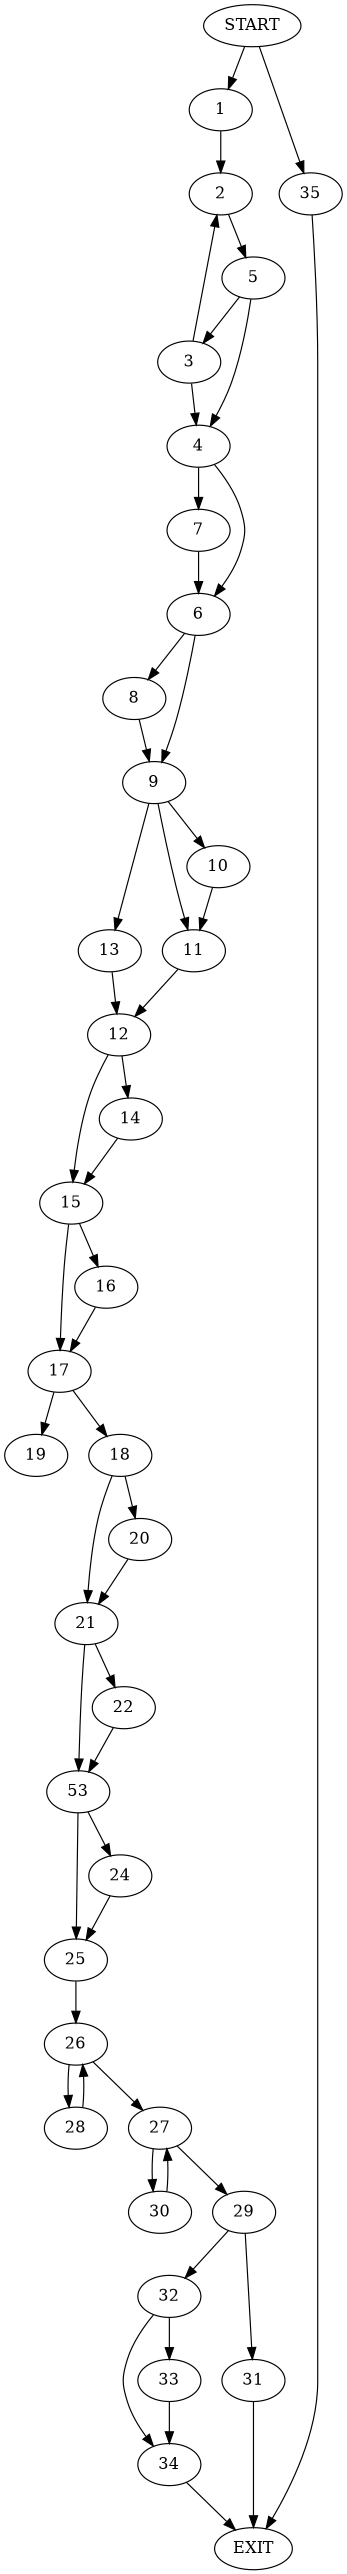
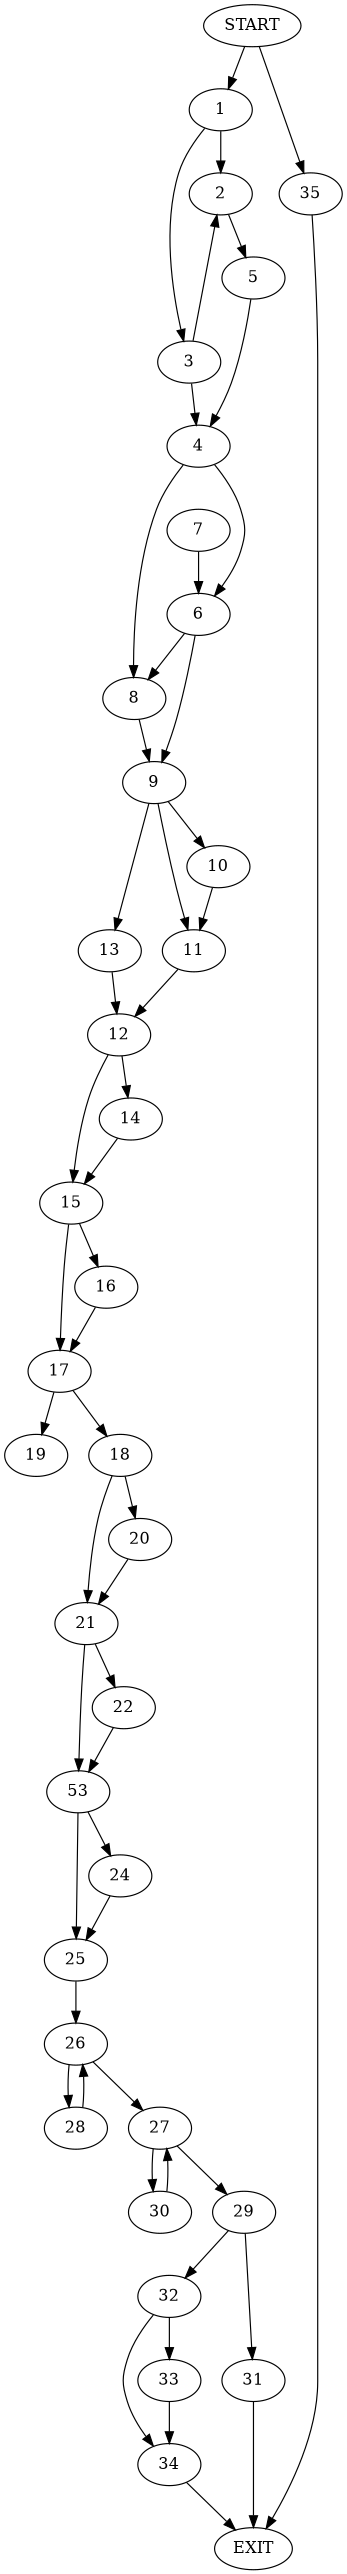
(225, 315) -> (170, 225)
(199, 483) -> (143, 561)
